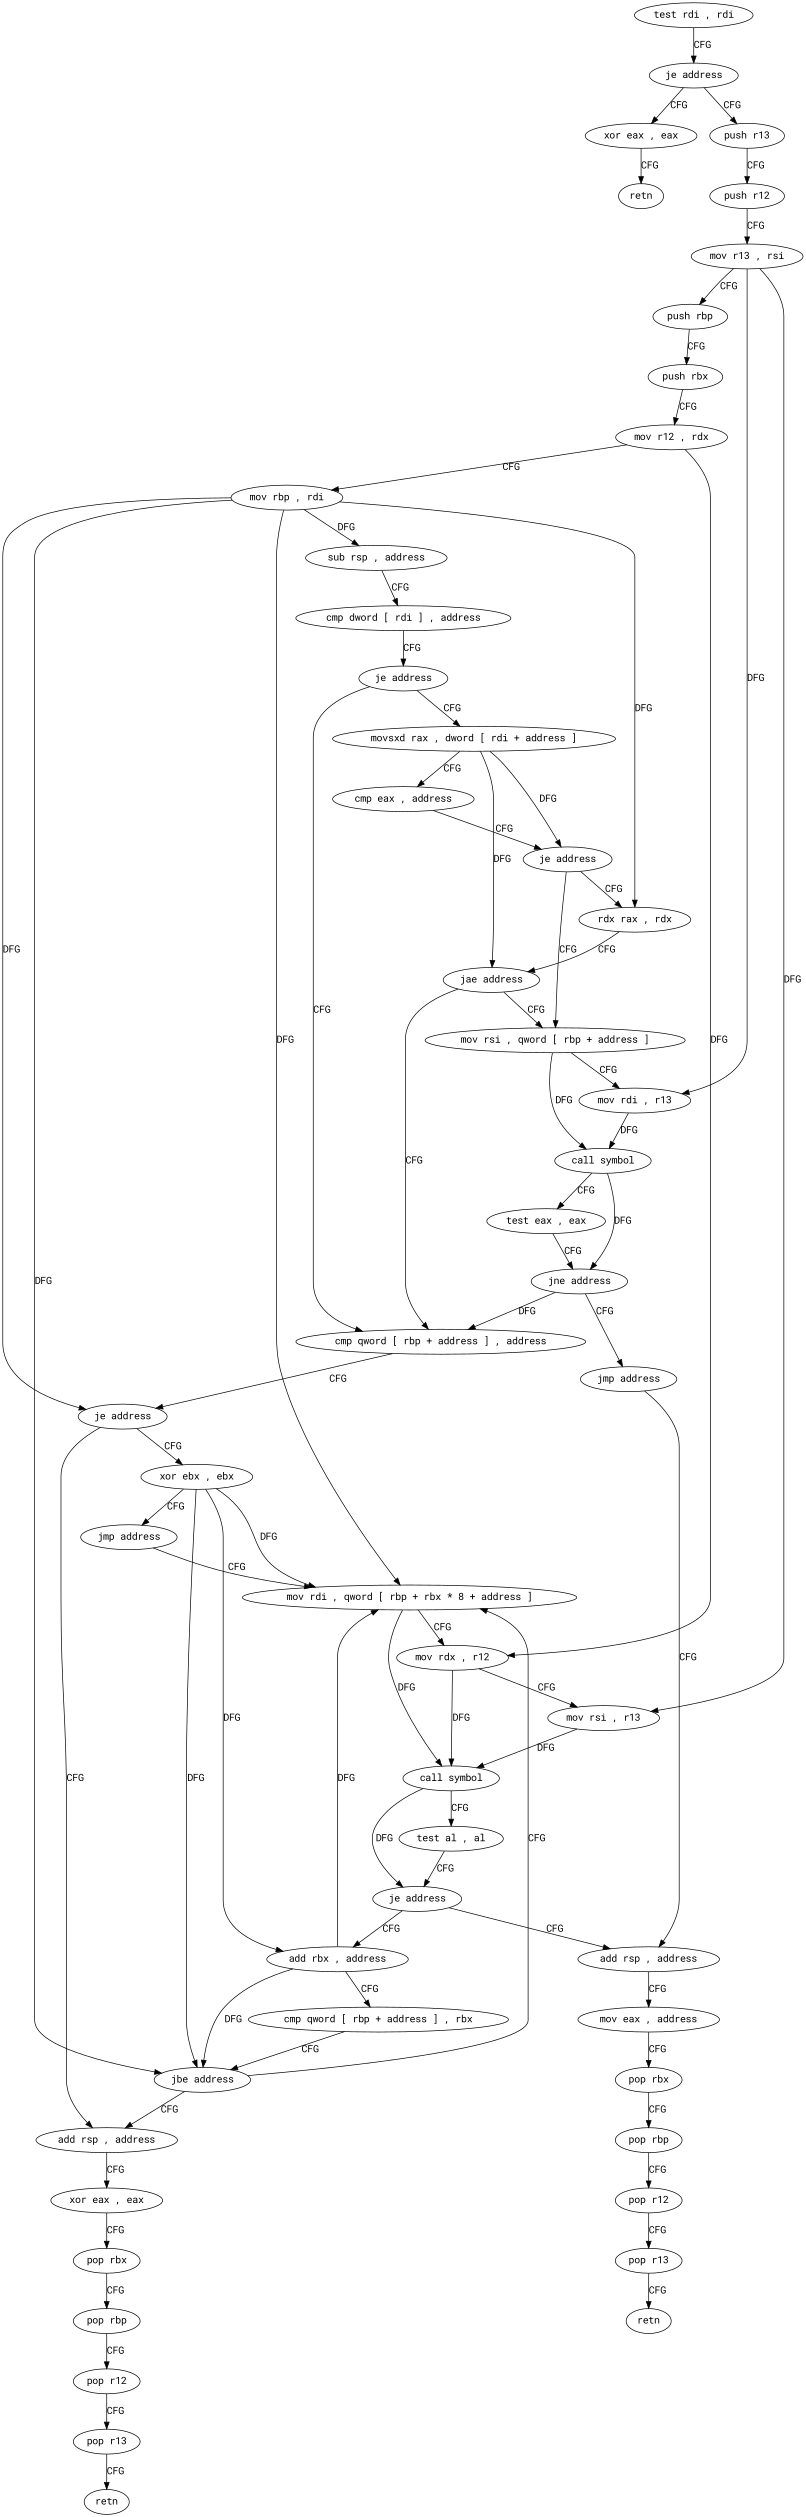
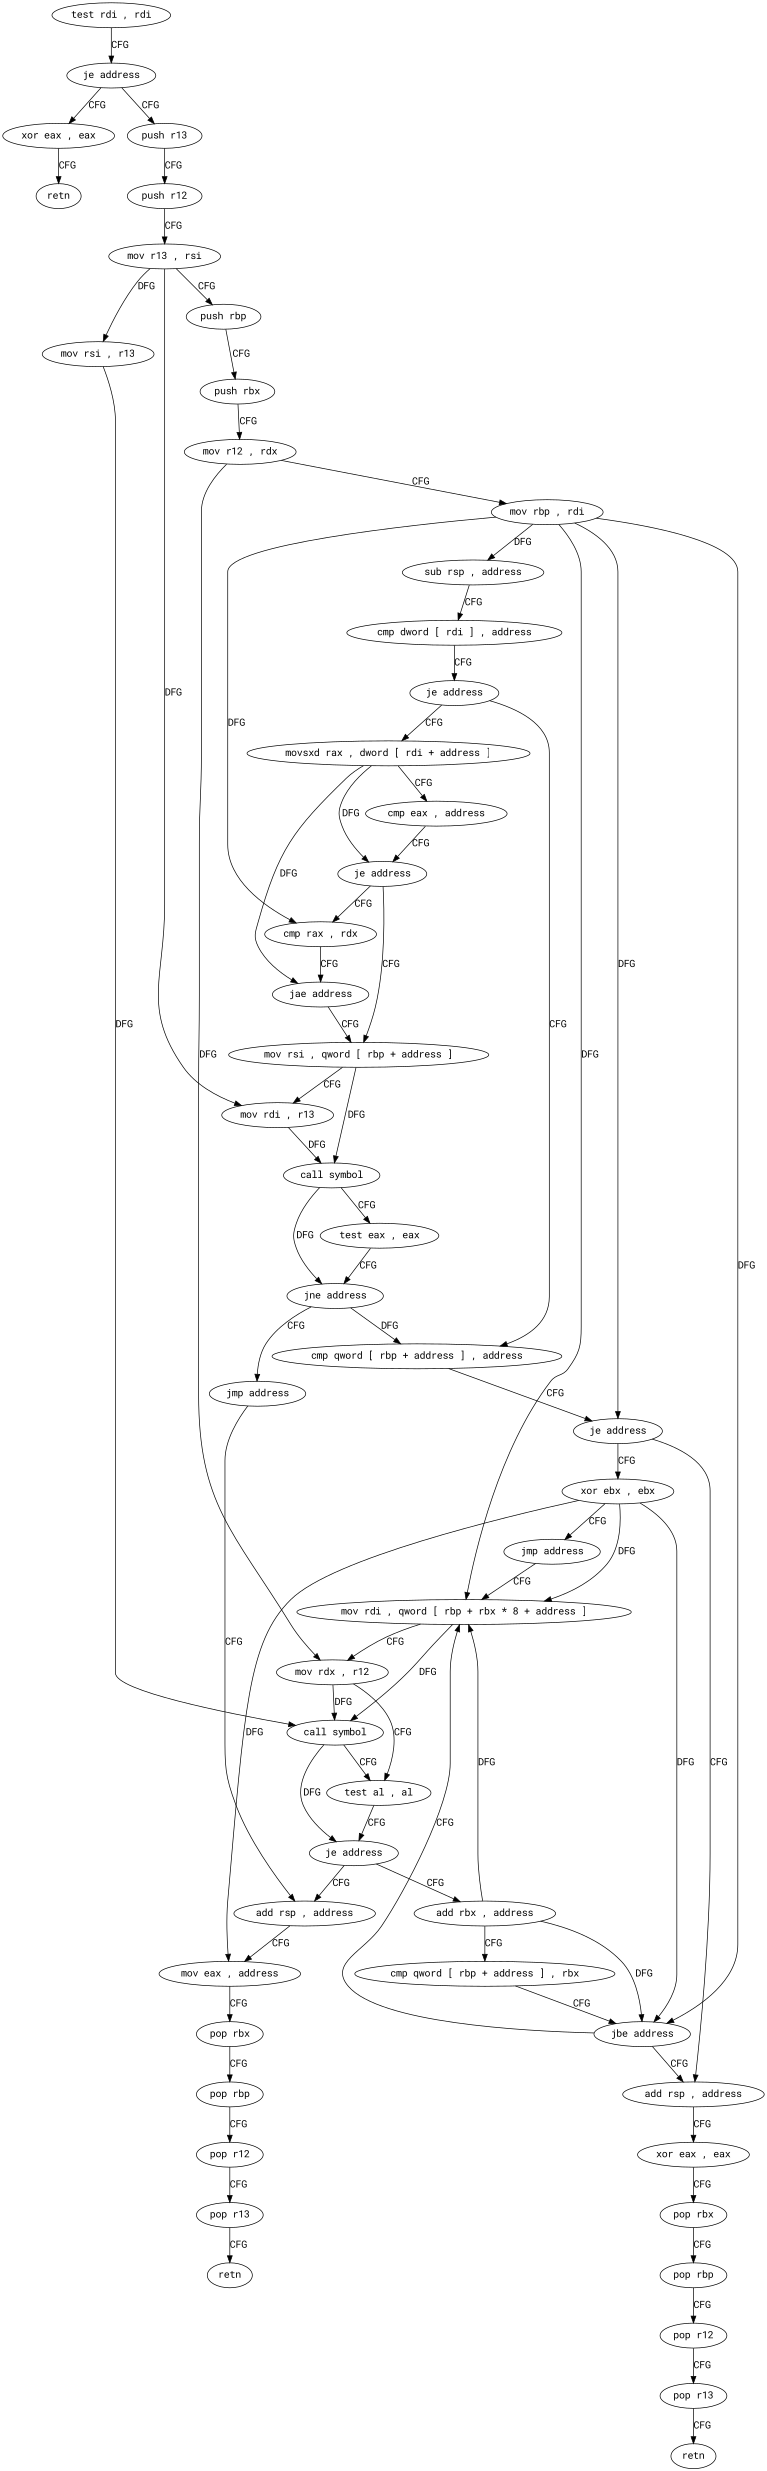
(635, 920) -> (321, 934)
(405, 1145) -> none
(523, 1686) -> (390, 1722)
(223, 1732) -> (273, 1623)
